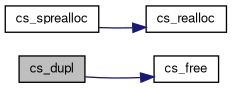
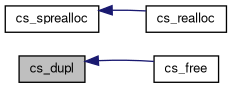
(116, 28) -> (129, 10)
(113, 78) -> (126, 60)
